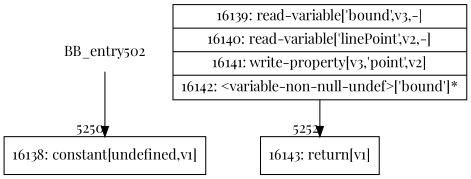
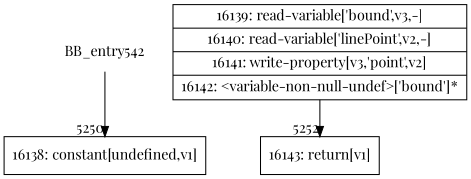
(105, 52) -> (105, 52)
